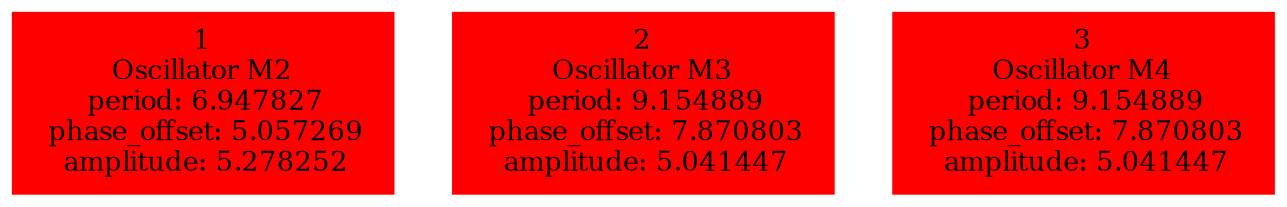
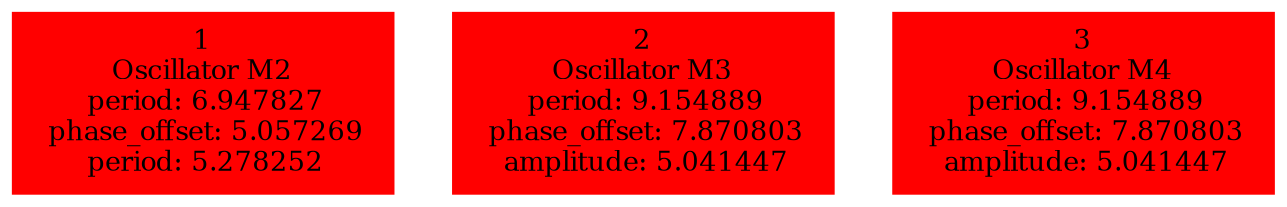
(203, 163) -> (203, 163)
